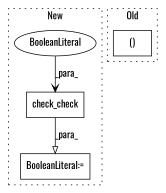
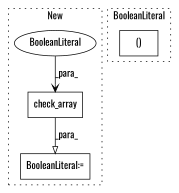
(132, 17) -> (139, 17)
(55, 105) -> (55, 105)
